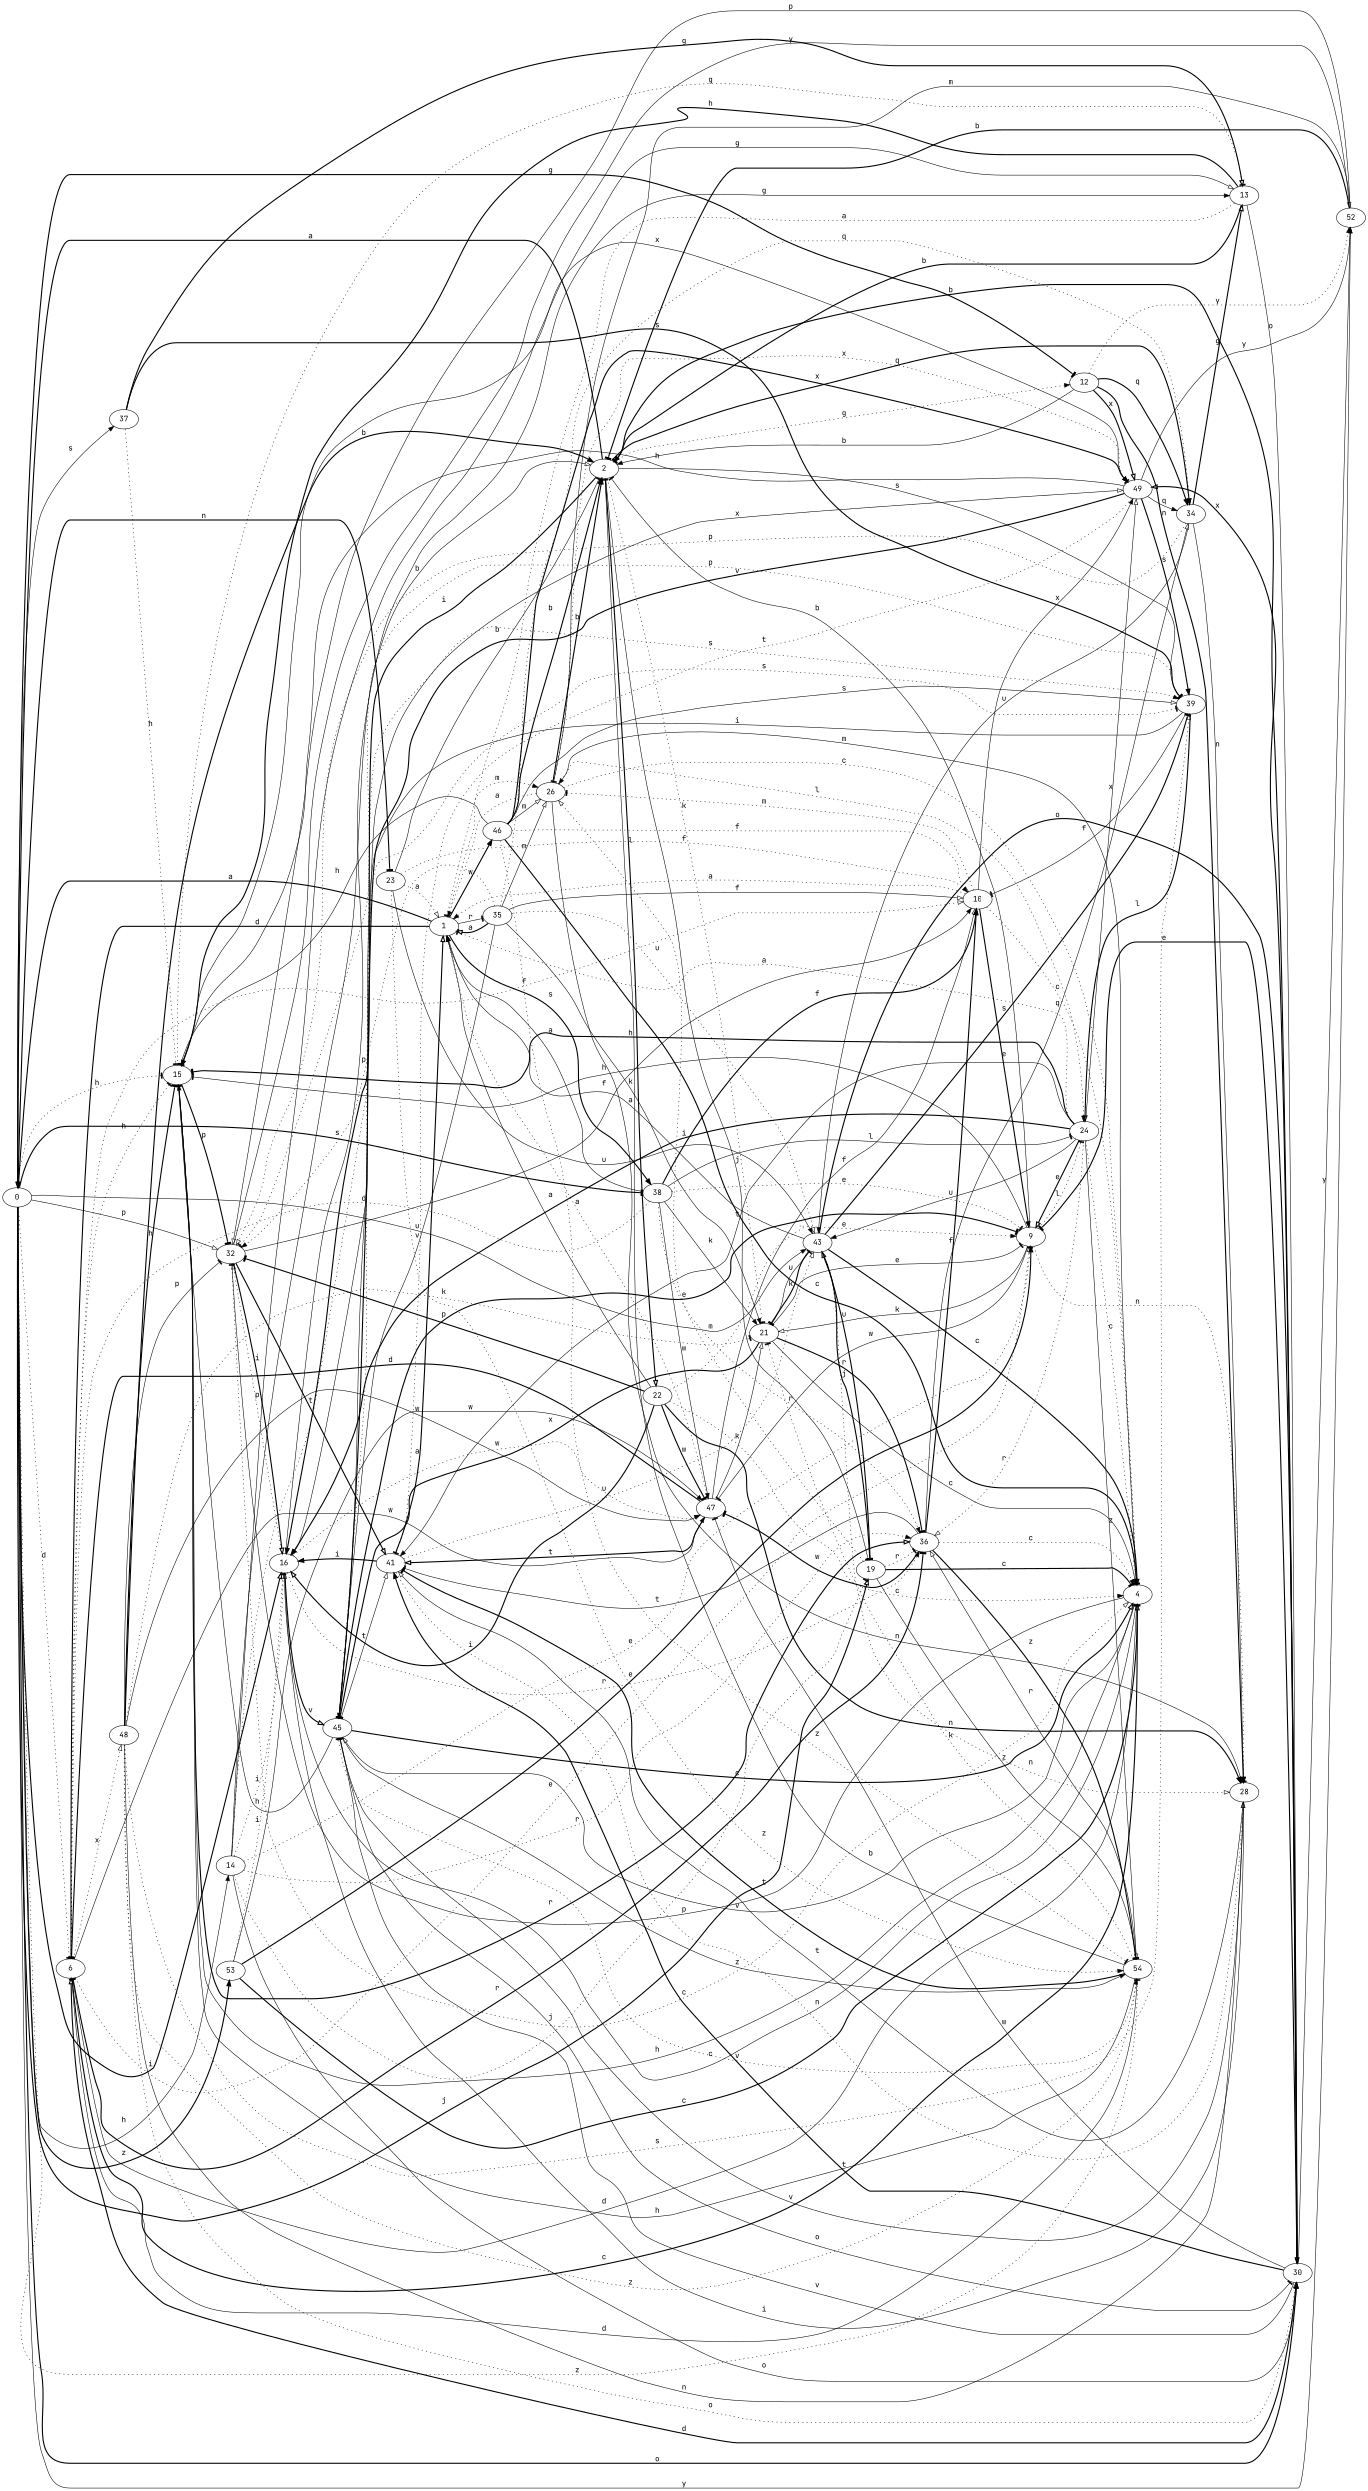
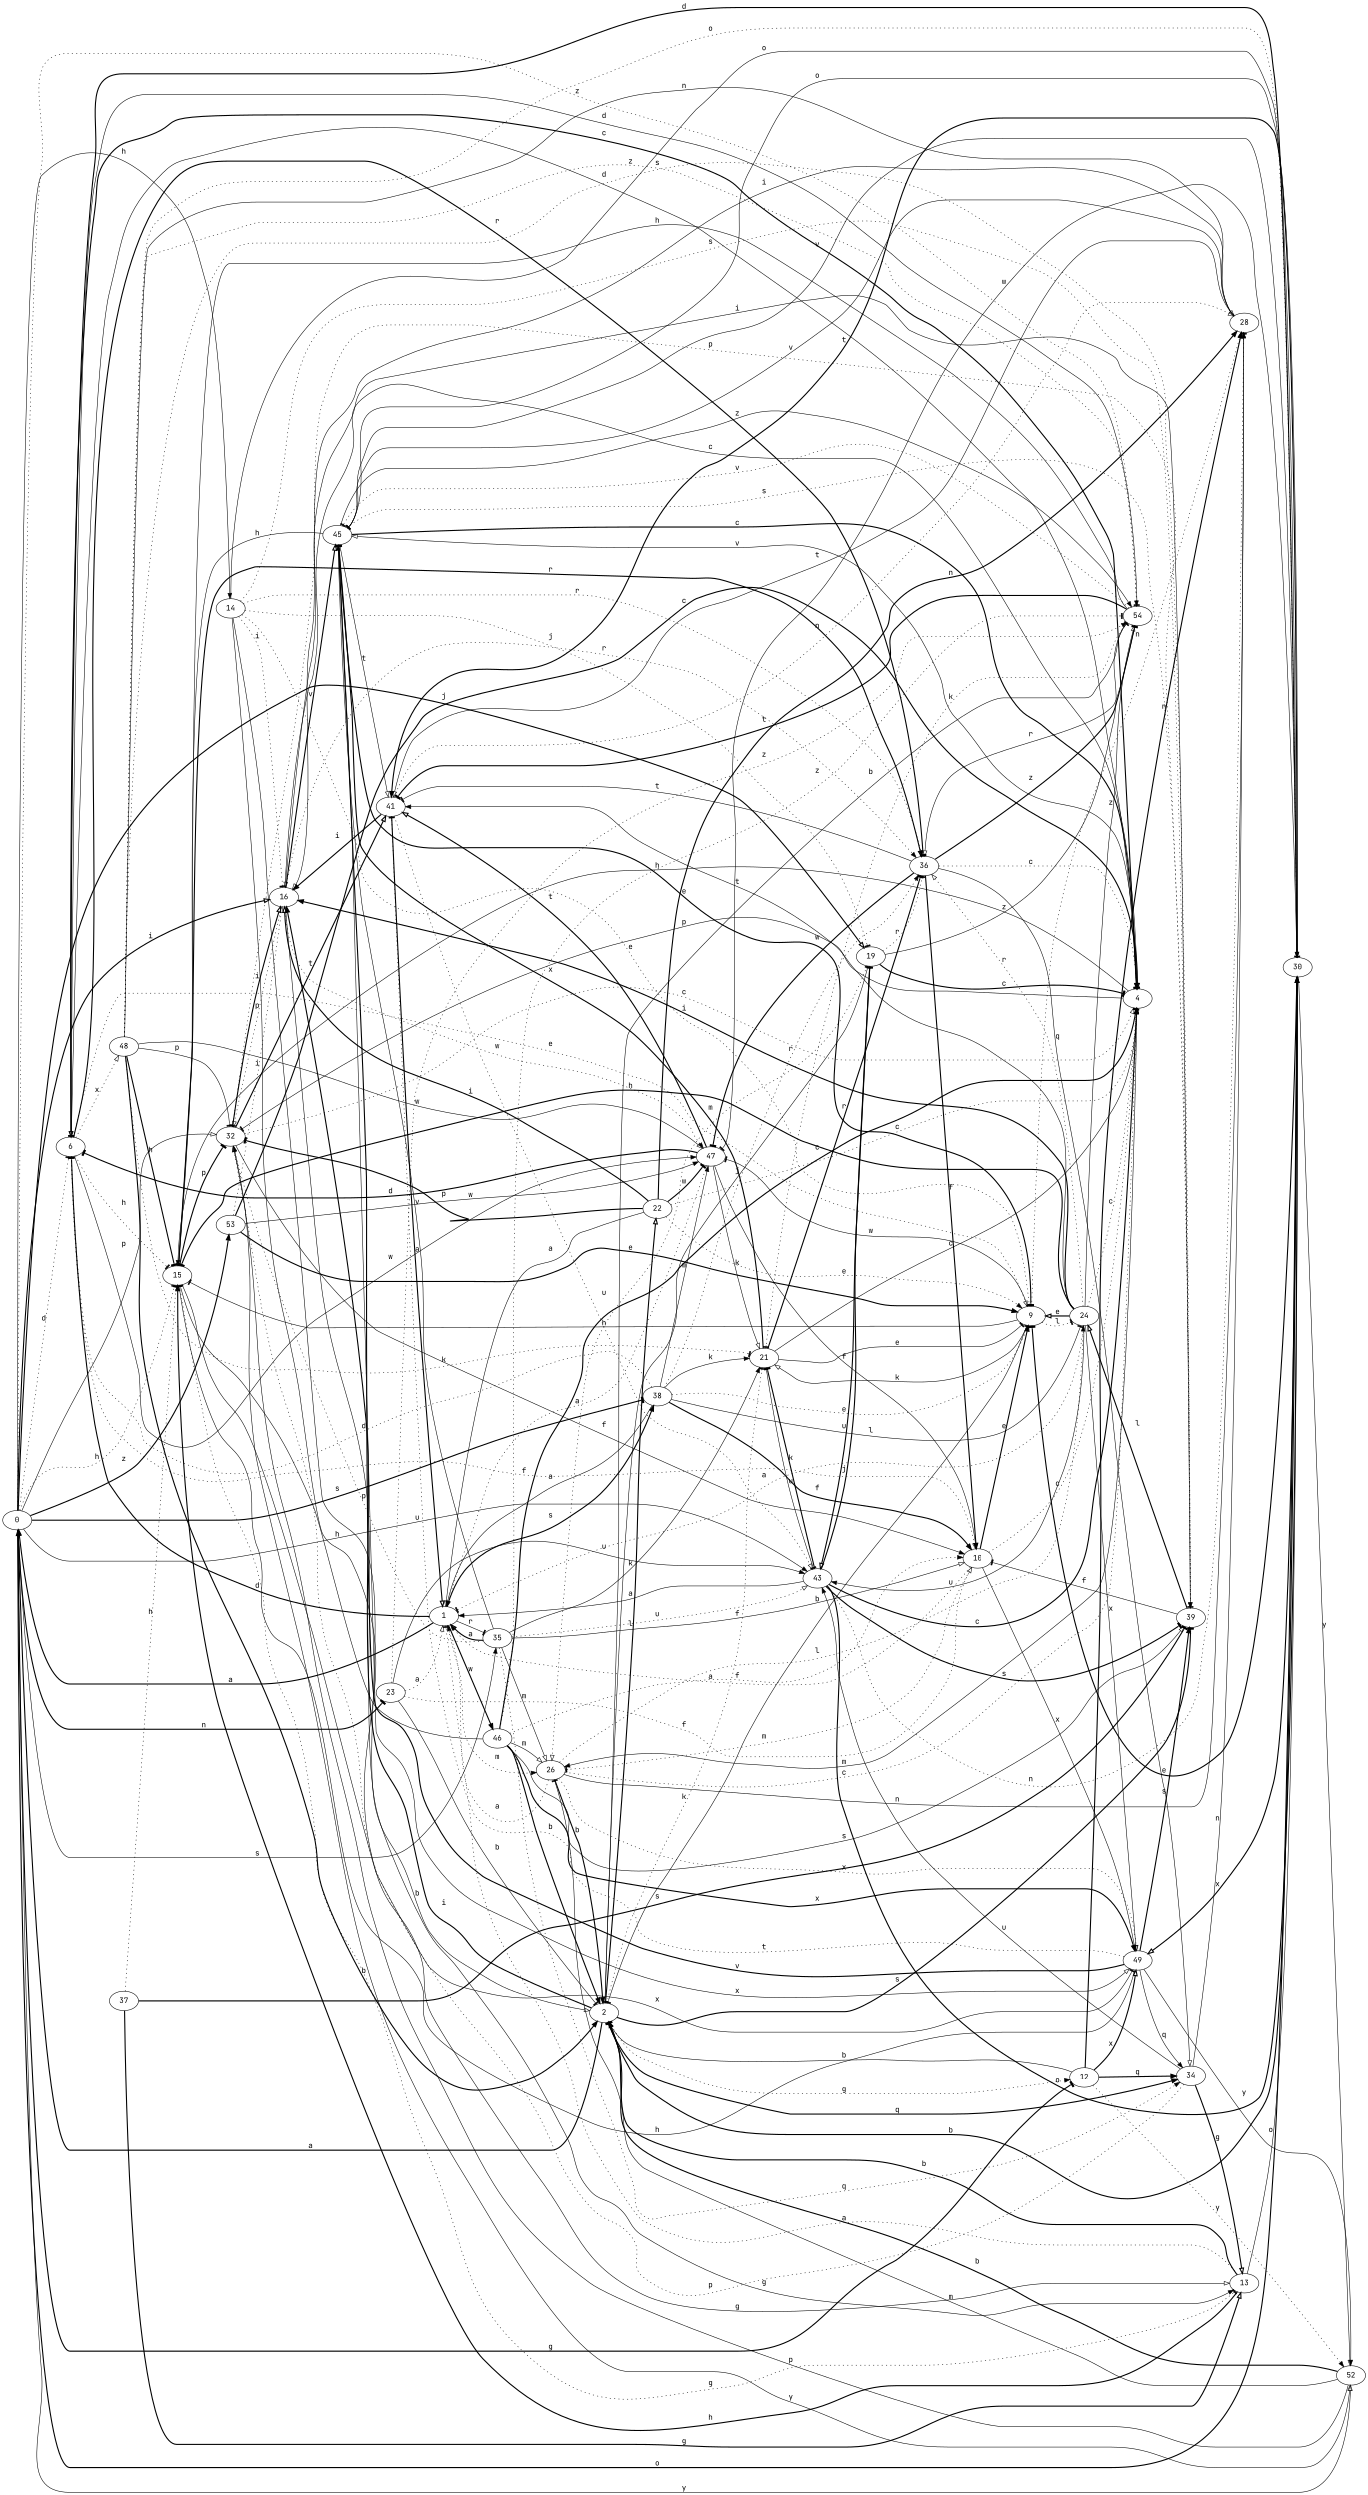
(964, 509) -> (972, 1927)
(21, 795) -> (181, 1858)
